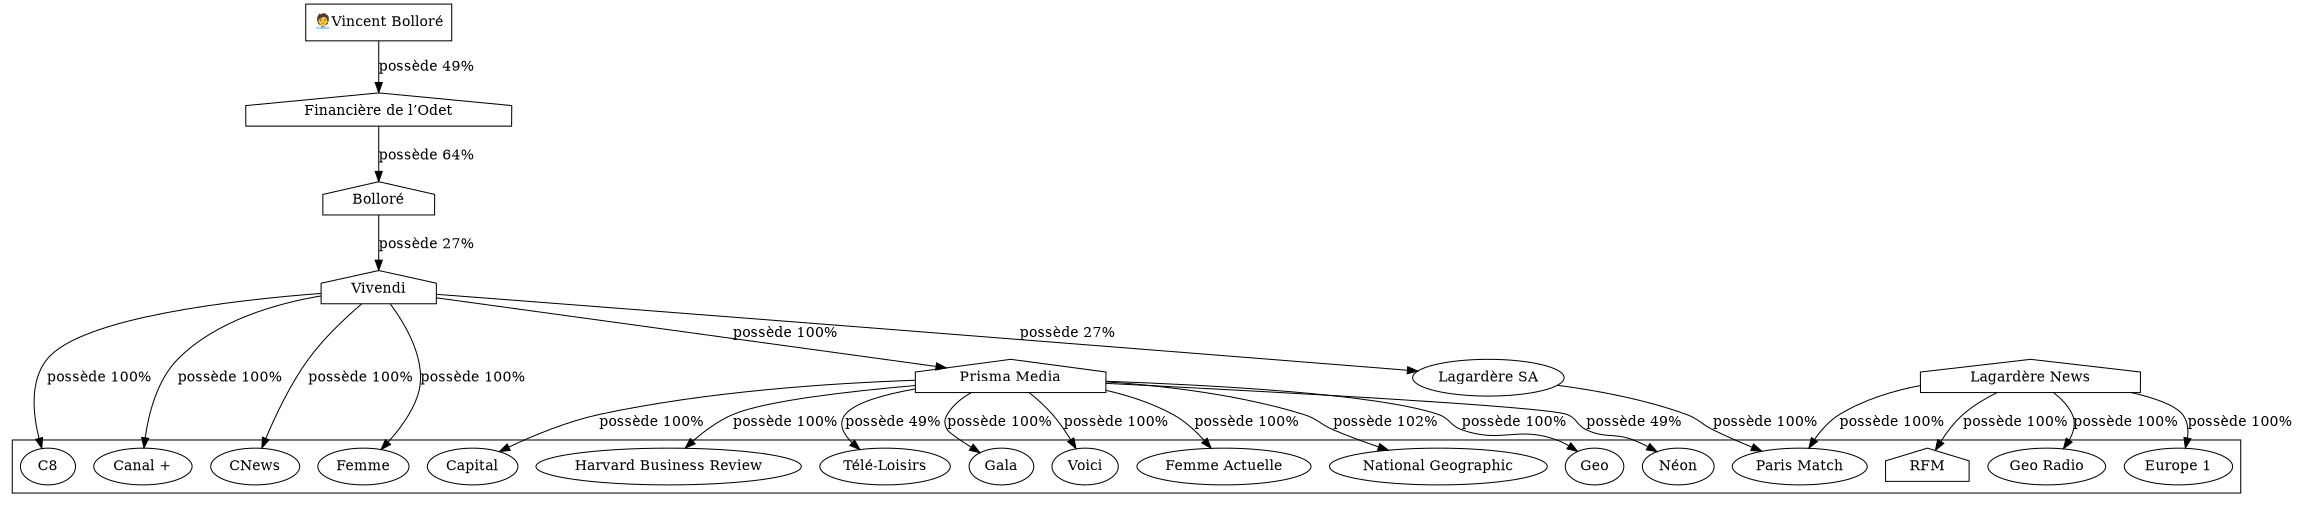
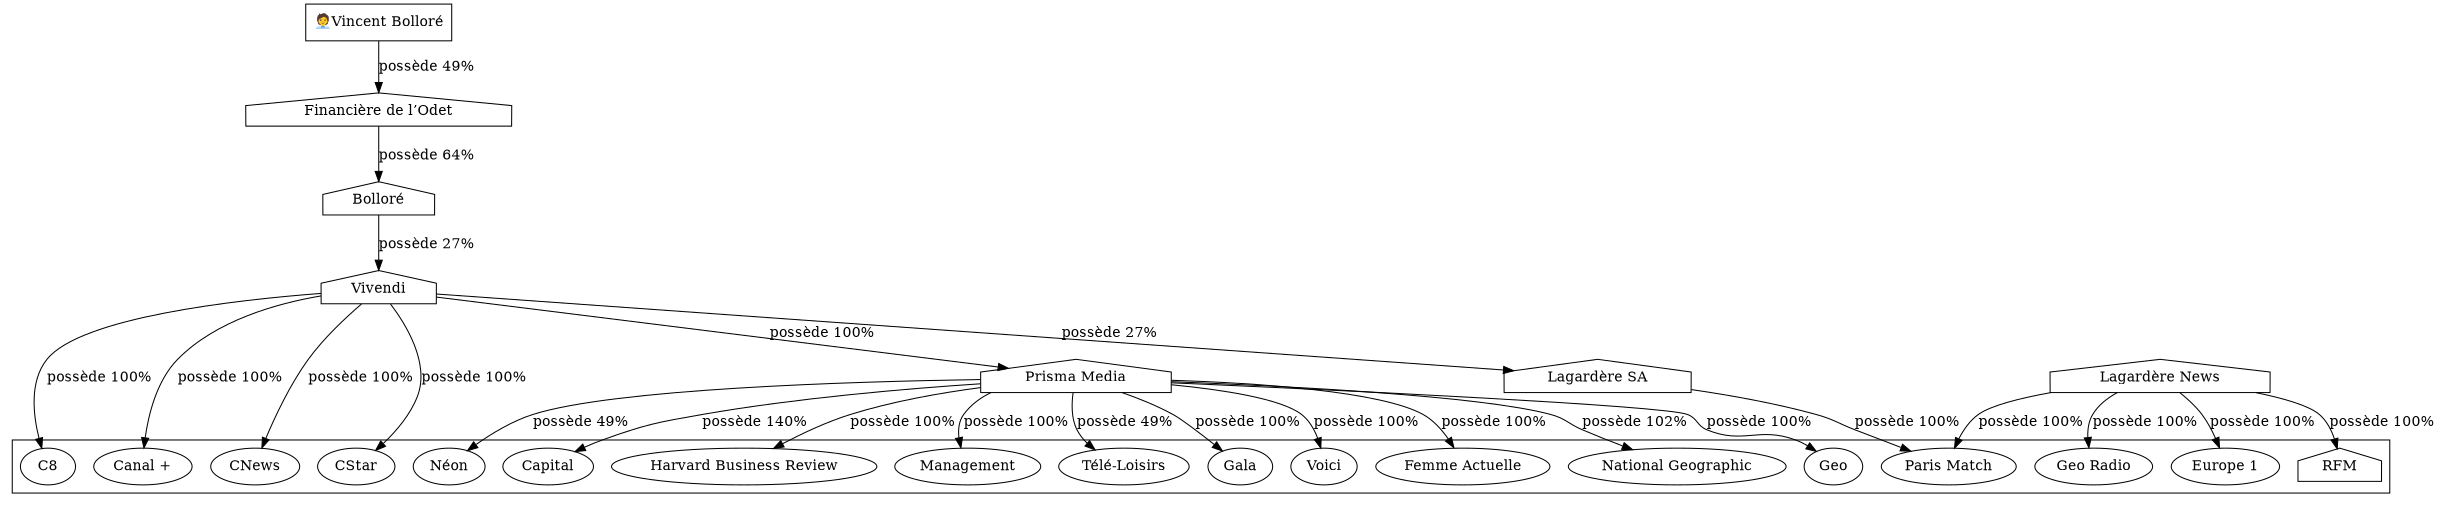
(1488, 378) -> (1598, 378)
(652, 422) -> (755, 422)
(363, 467) -> (356, 467)
none -> (968, 467)
